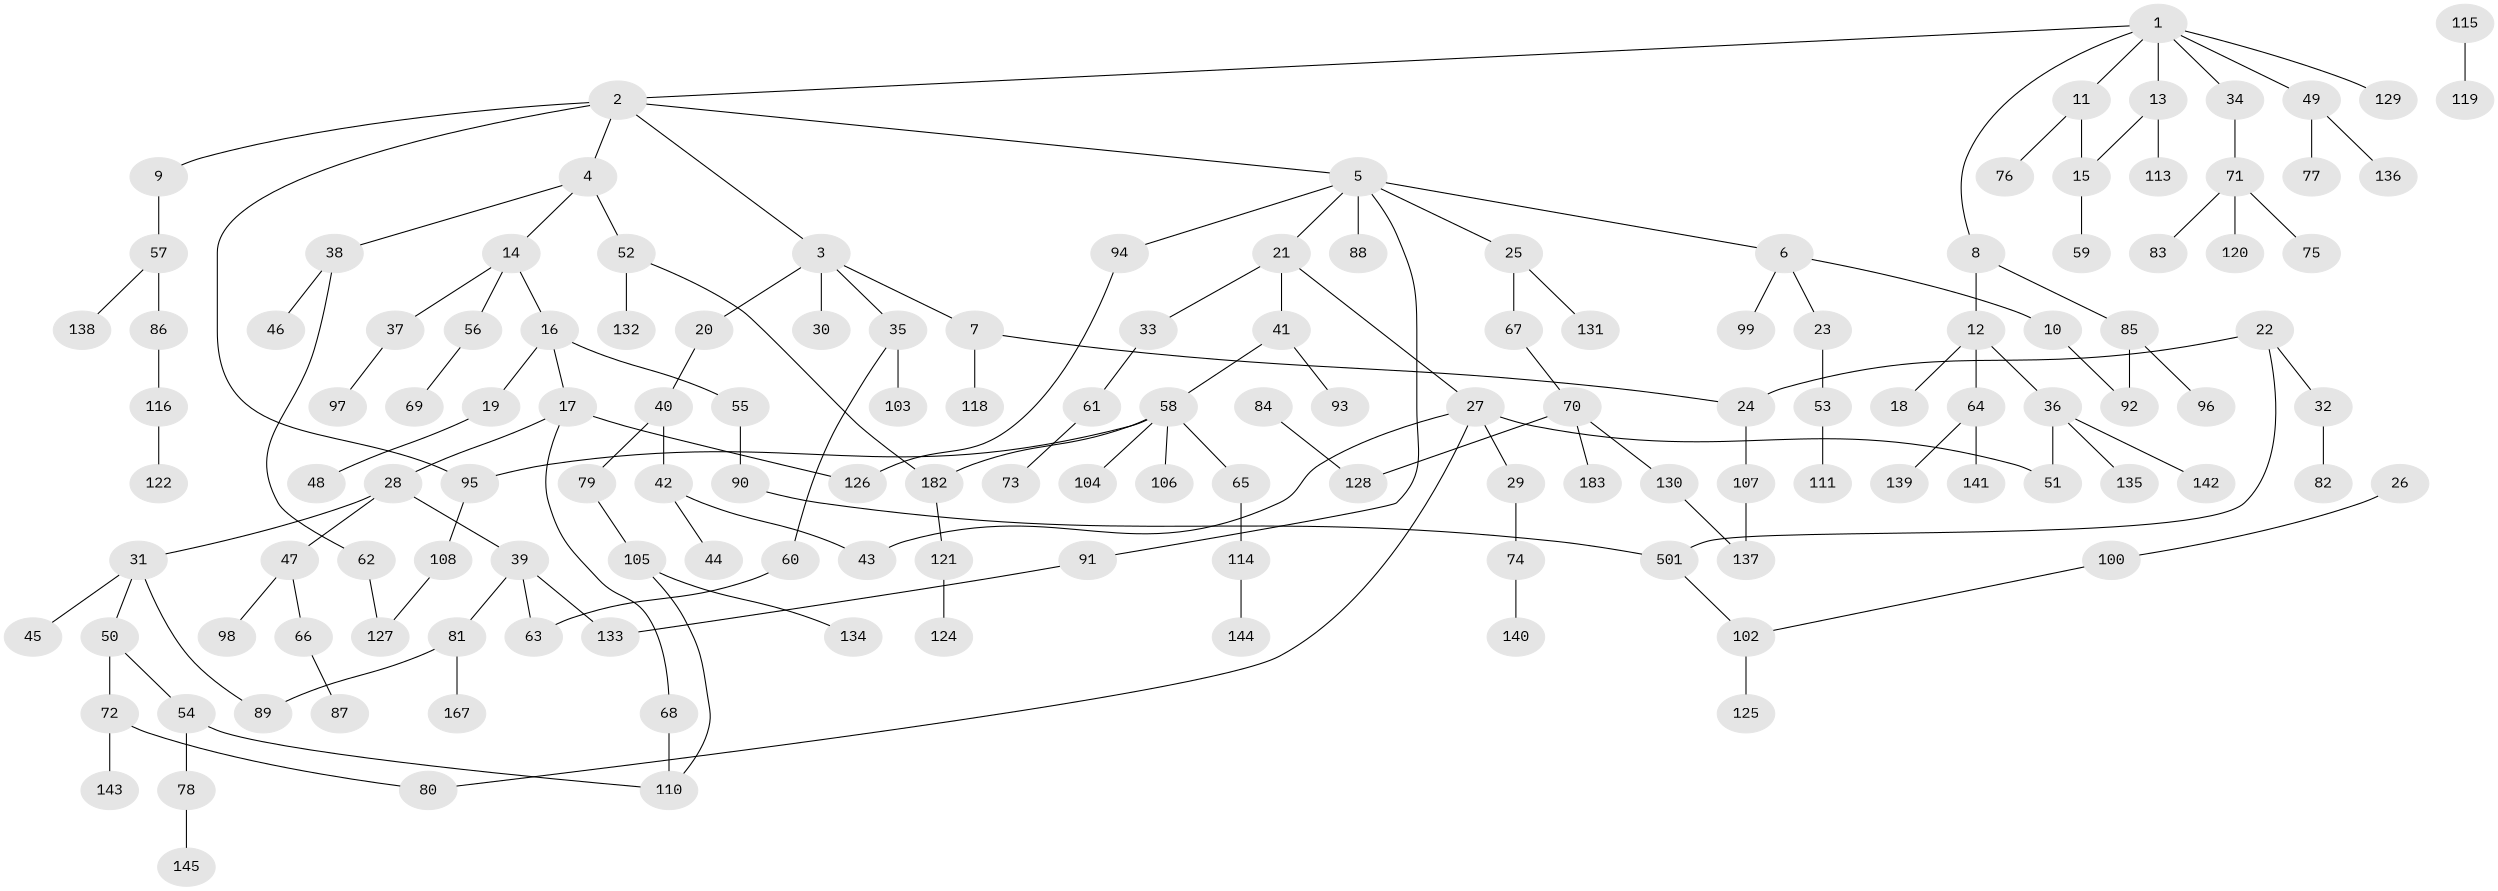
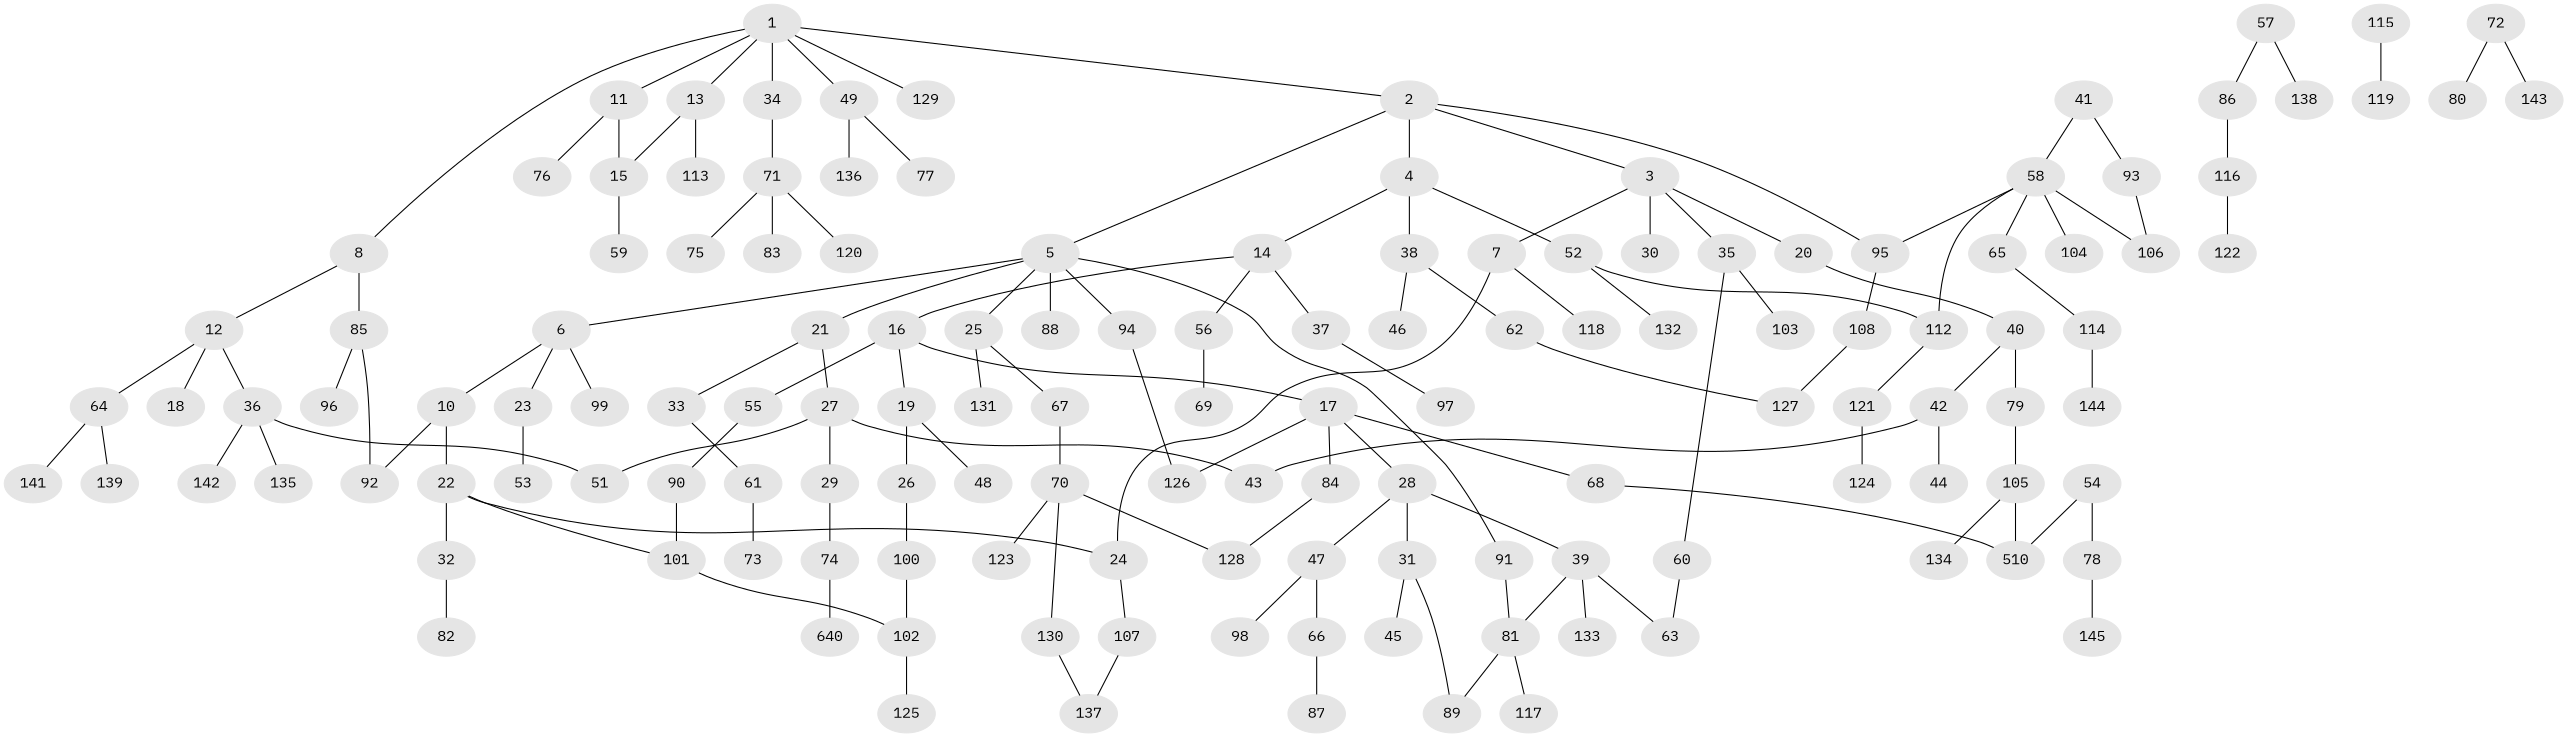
(159, 177) -> none
none -> (2141, 215)
(1282, 292) -> none
none -> (446, 439)
none -> (907, 445)
none -> (1329, 445)
(934, 484) -> (1939, 330)
(1593, 484) -> (1001, 560)
(1823, 484) -> none
(1669, 560) -> (676, 560)
(849, 600) -> (1507, 599)
(110, 637) -> none
(1516, 637) -> (830, 637)
(1020, 711) -> none
(457, 714) -> (1529, 714)
(669, 790) -> (2016, 560)
